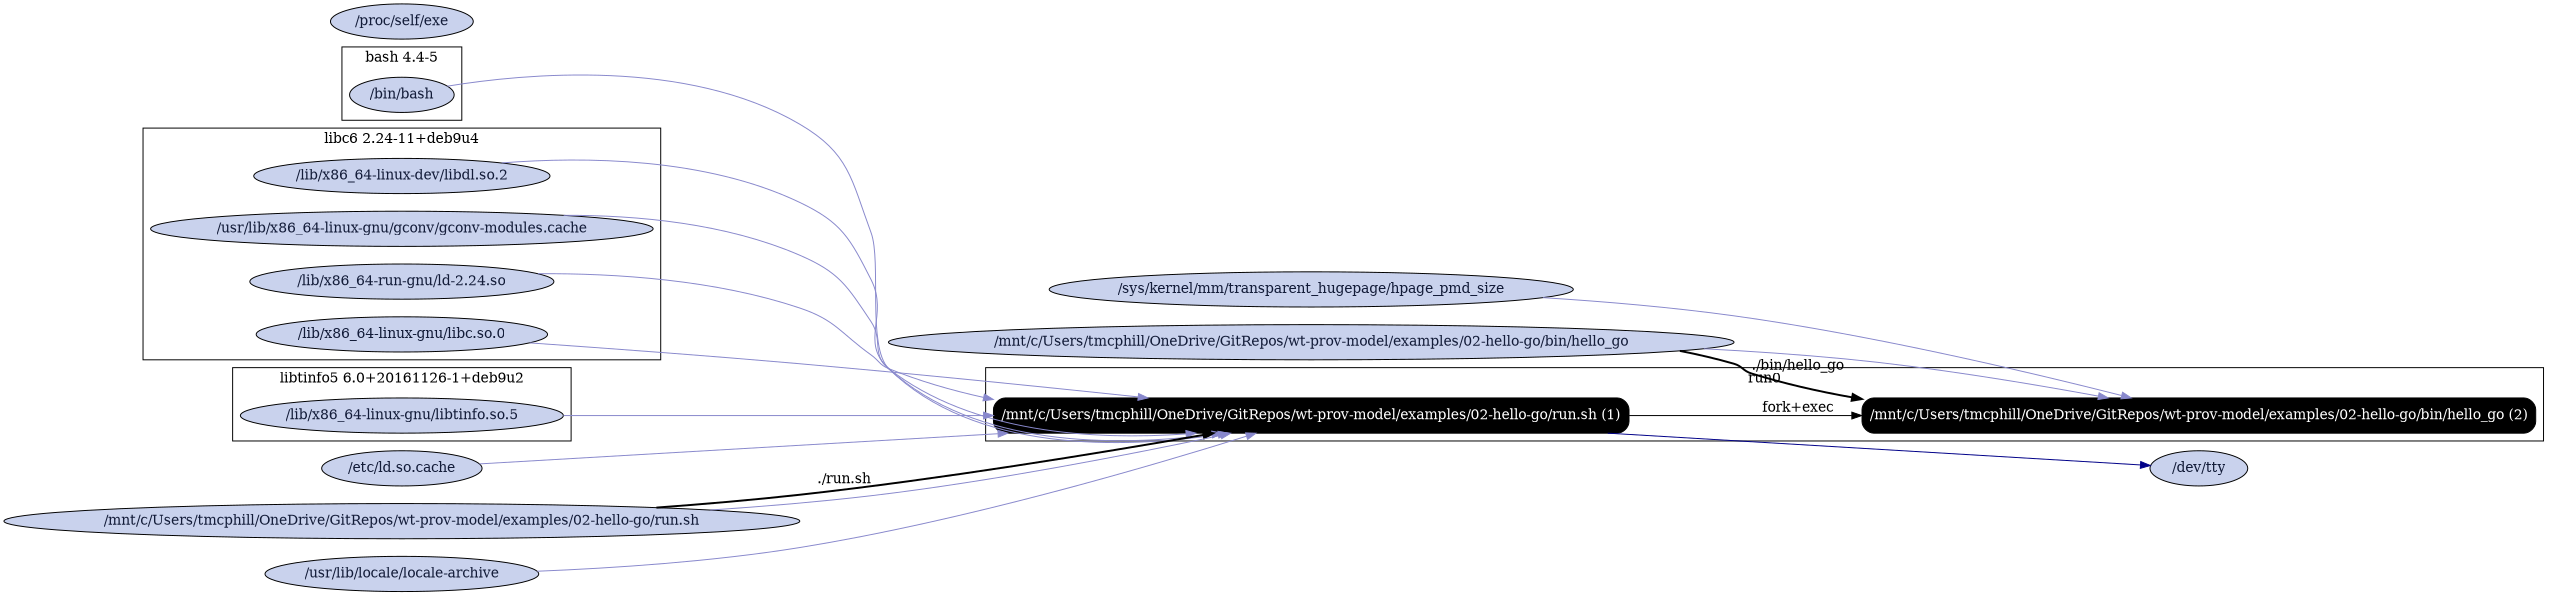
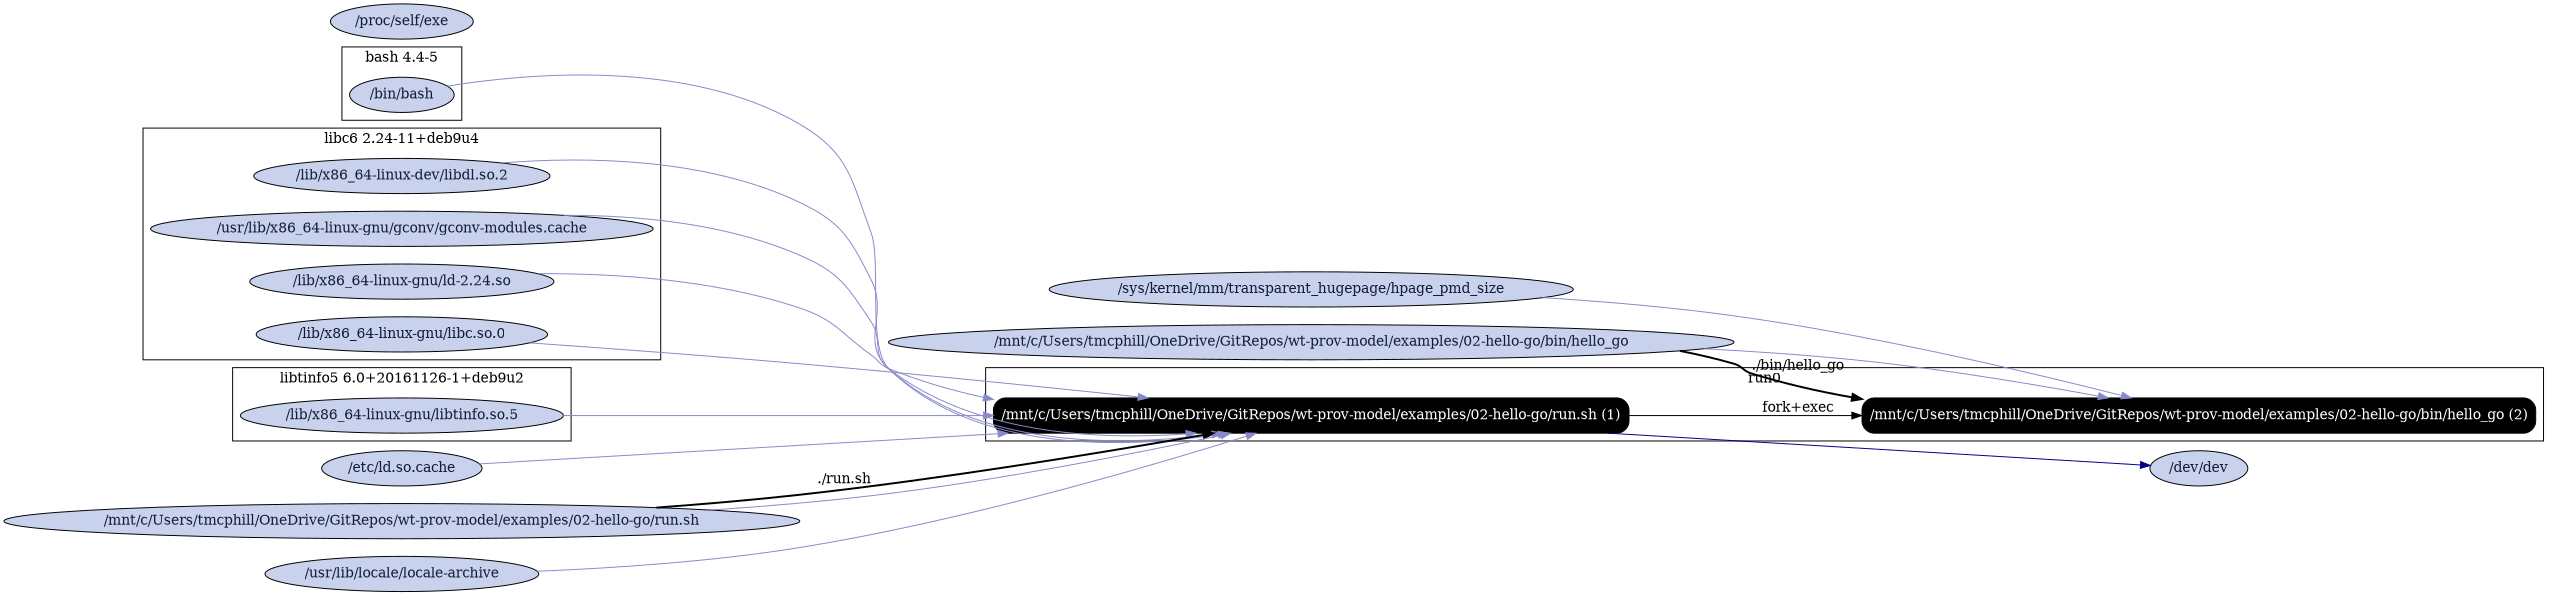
(402, 282) -> (402, 282)
(2199, 468) -> (2199, 468)
